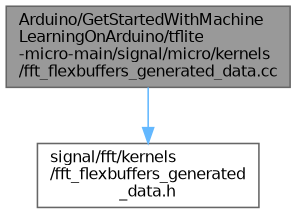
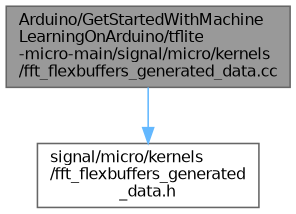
(148, 175) -> (148, 175)
